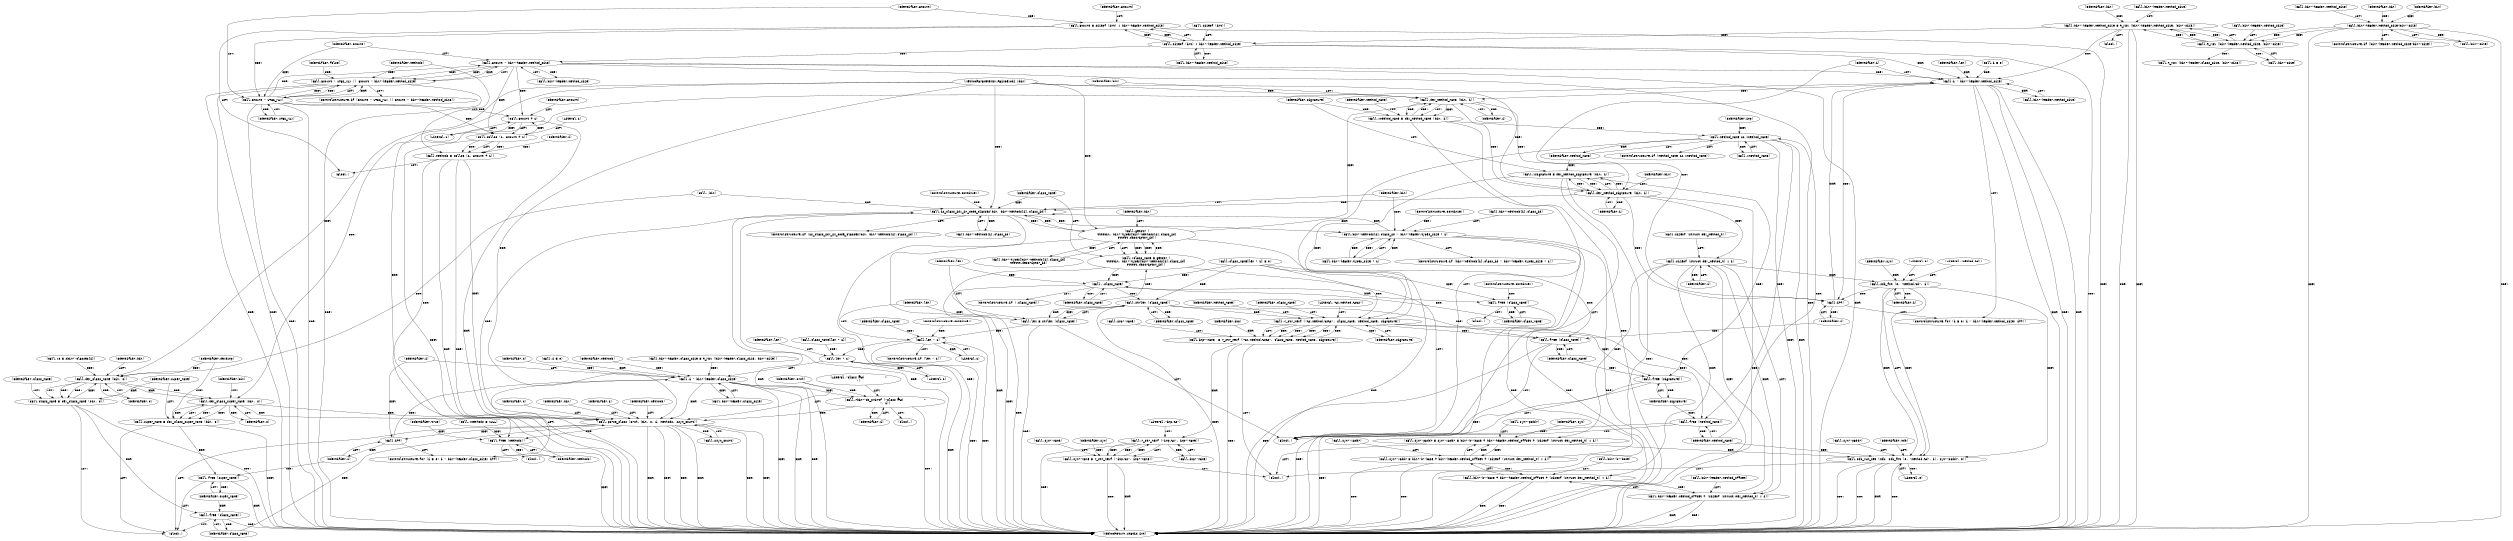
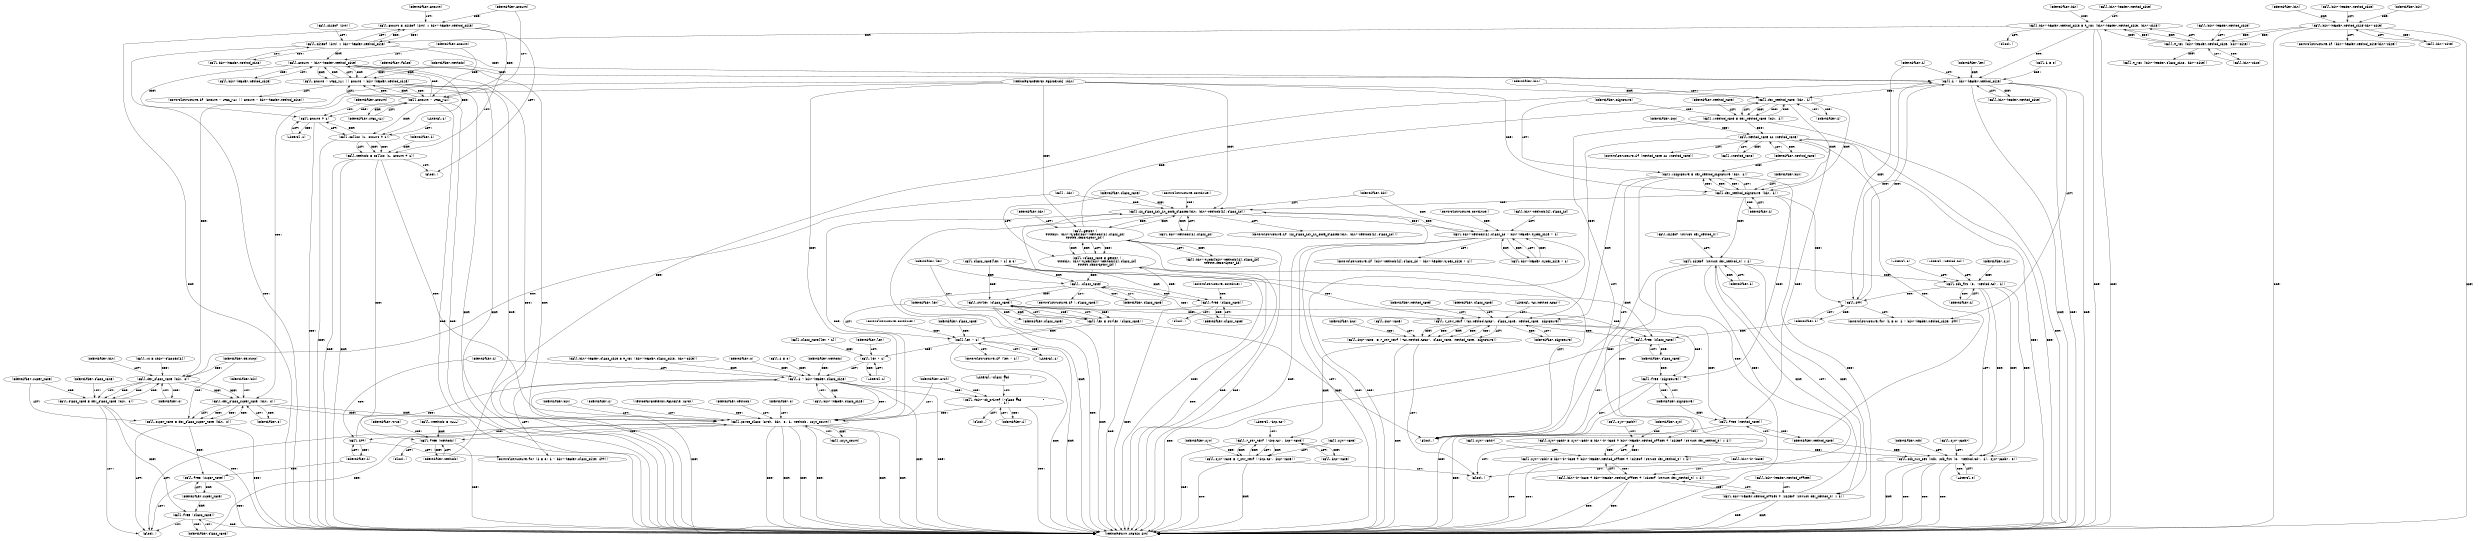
none -> (663, 402)
(947, 465) -> none
